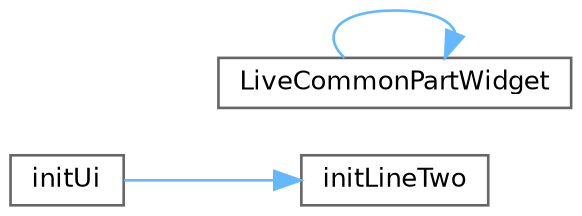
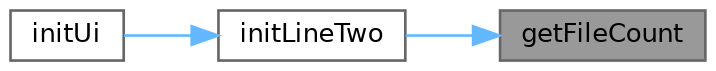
none -> (603, 36)
(395, 83) -> none
